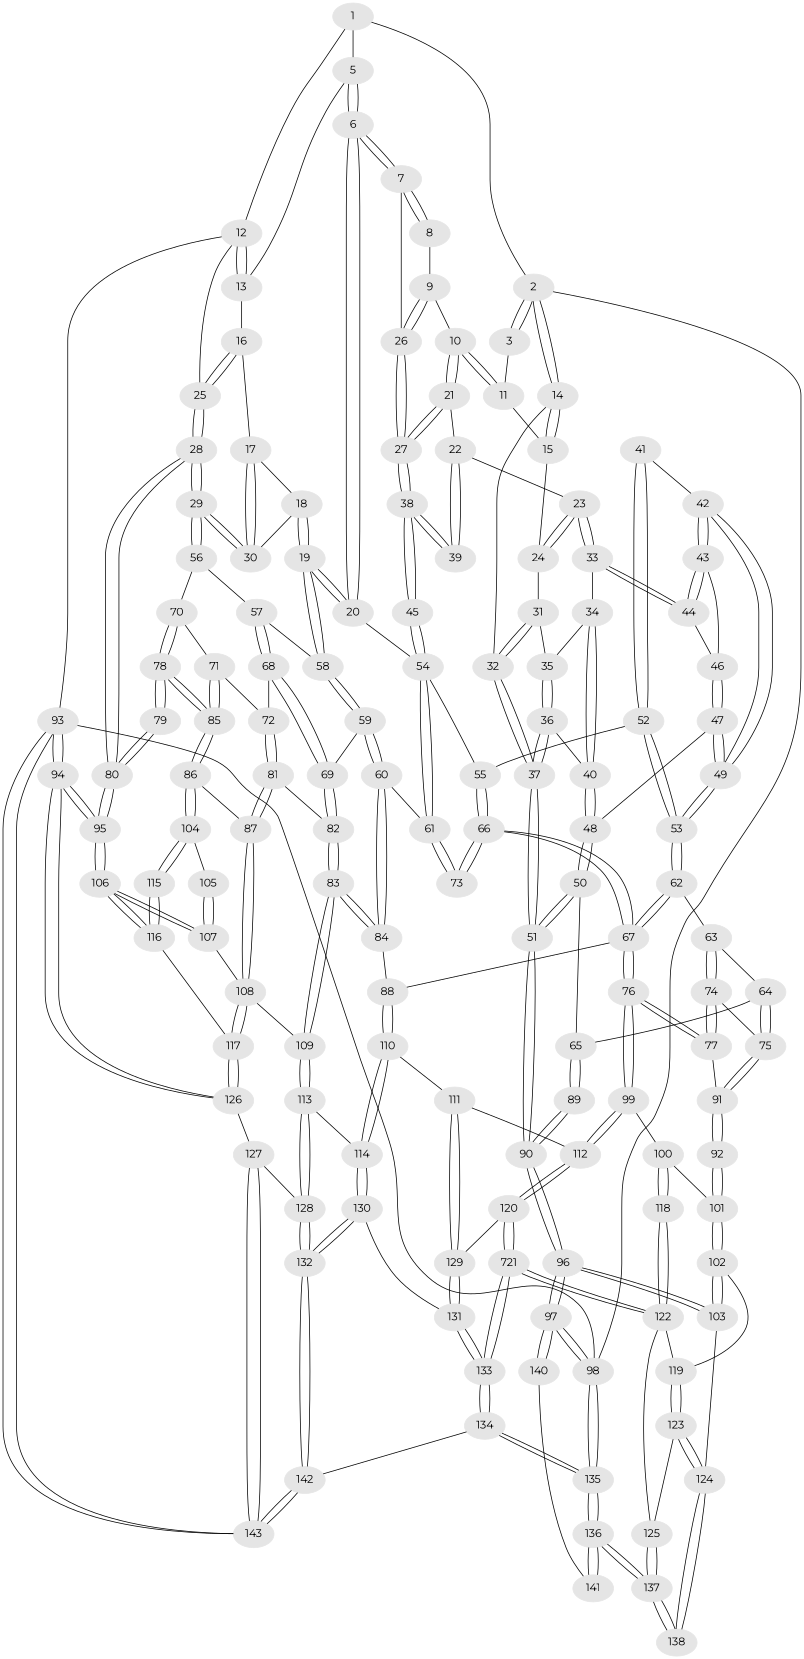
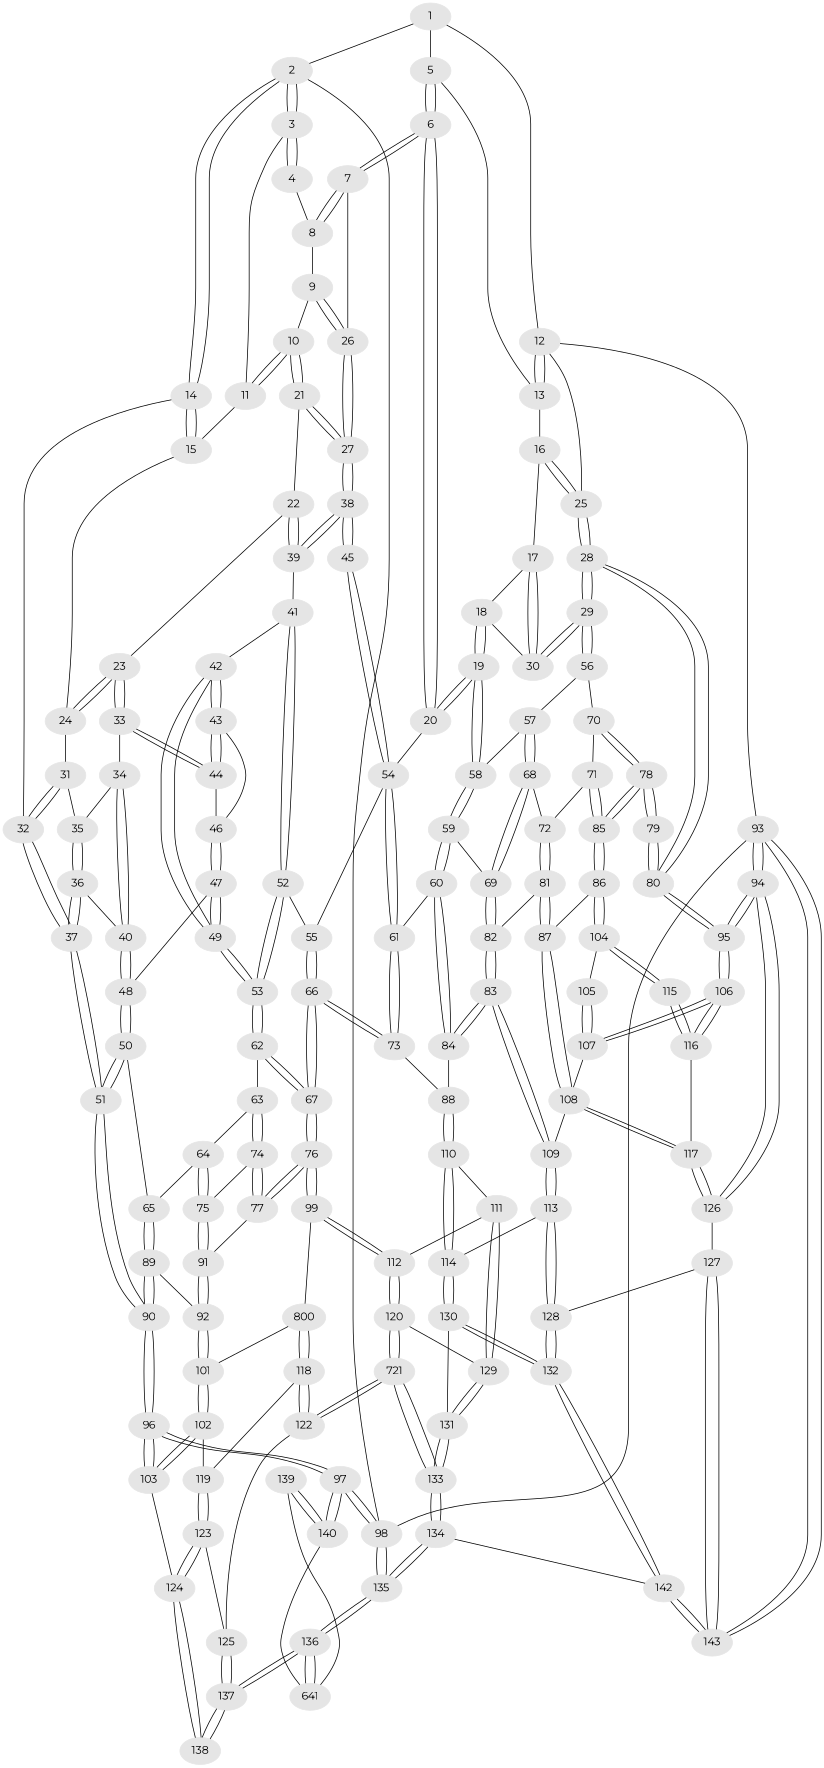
none -> (292, 179)
none -> (293, 586)
(508, 965) -> (421, 1073)
(663, 1155) -> (304, 1317)
none -> (176, 1290)
(670, 1344) -> (254, 1426)
none -> (286, 1480)
(593, 1588) -> (310, 1697)
